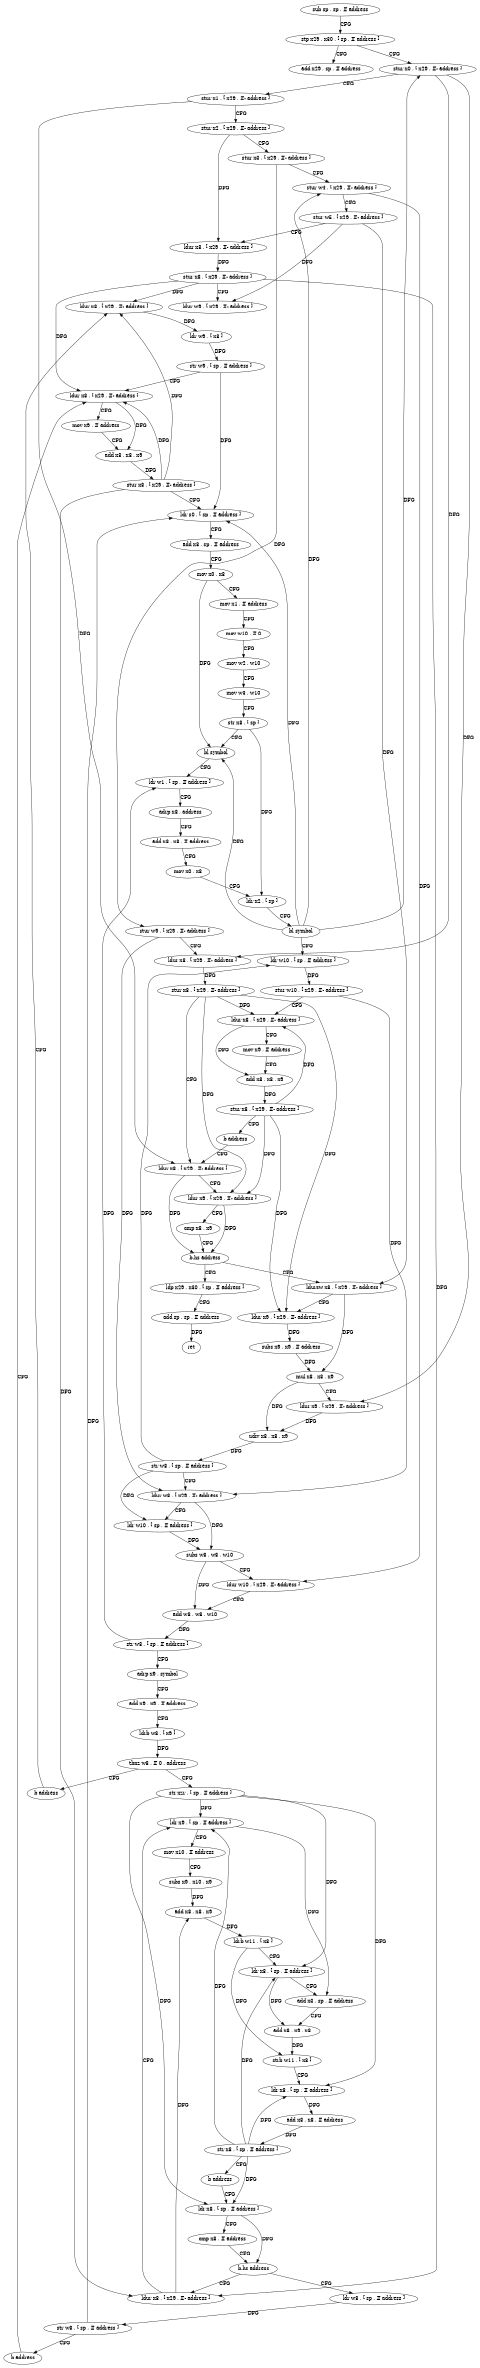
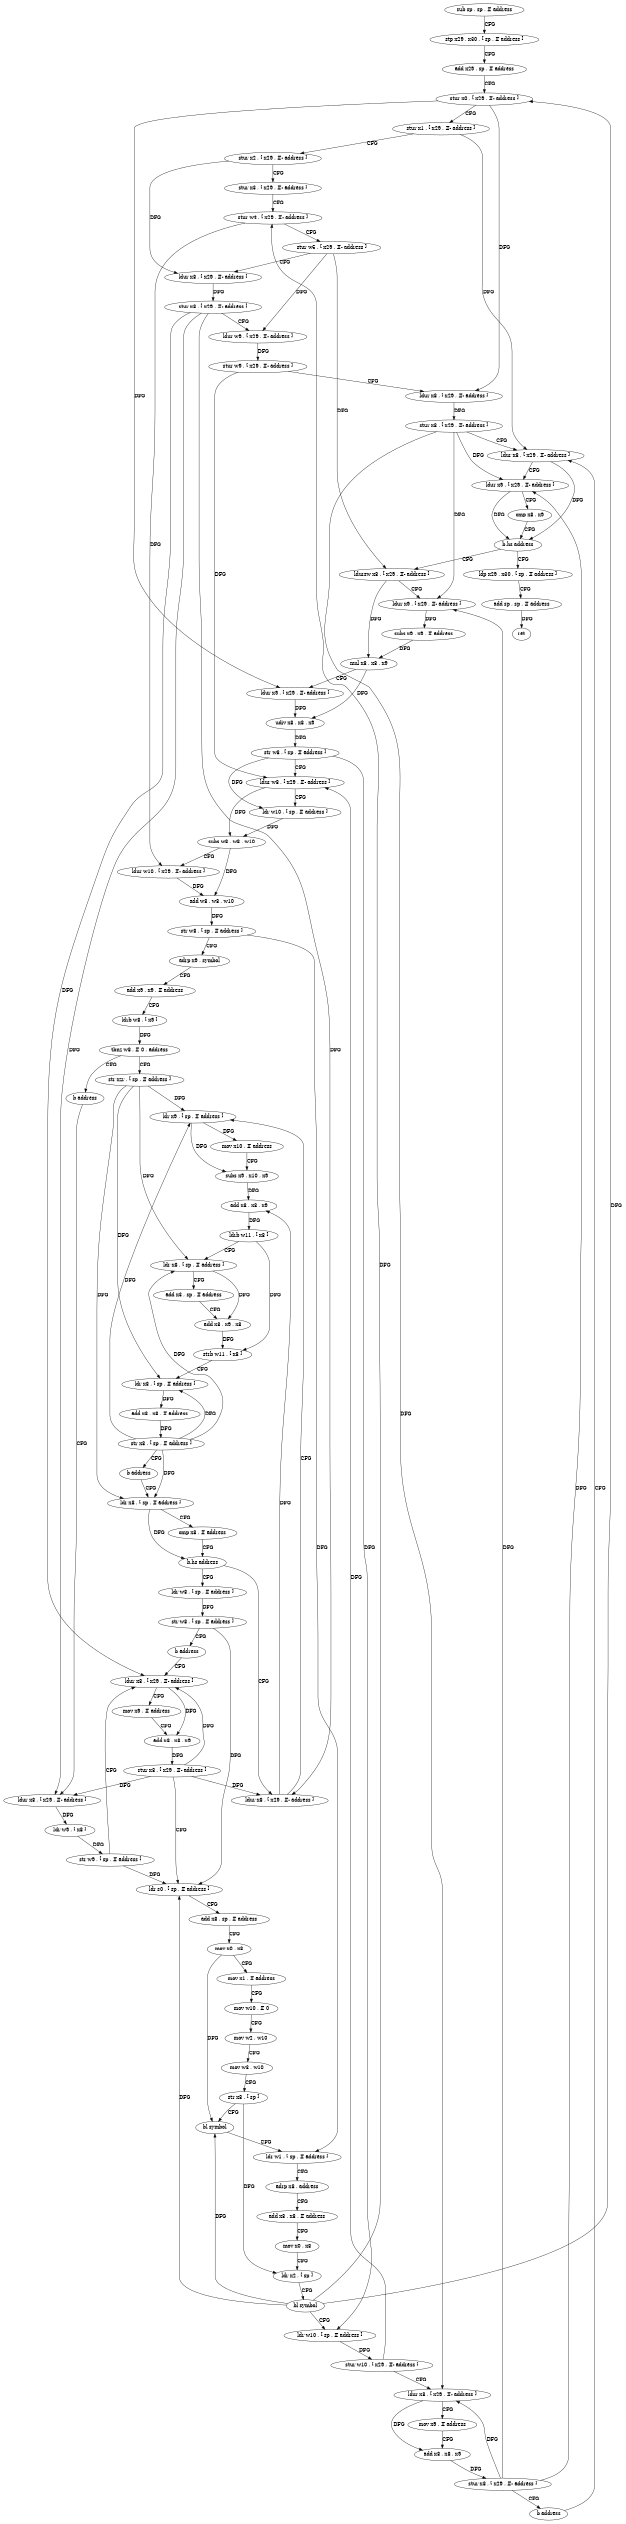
(382, 54) -> (484, 83)
(225, 562) -> (258, 350)
(238, 1600) -> (198, 887)
(201, 1838) -> (229, 1132)
(305, 1886) -> (197, 1154)
